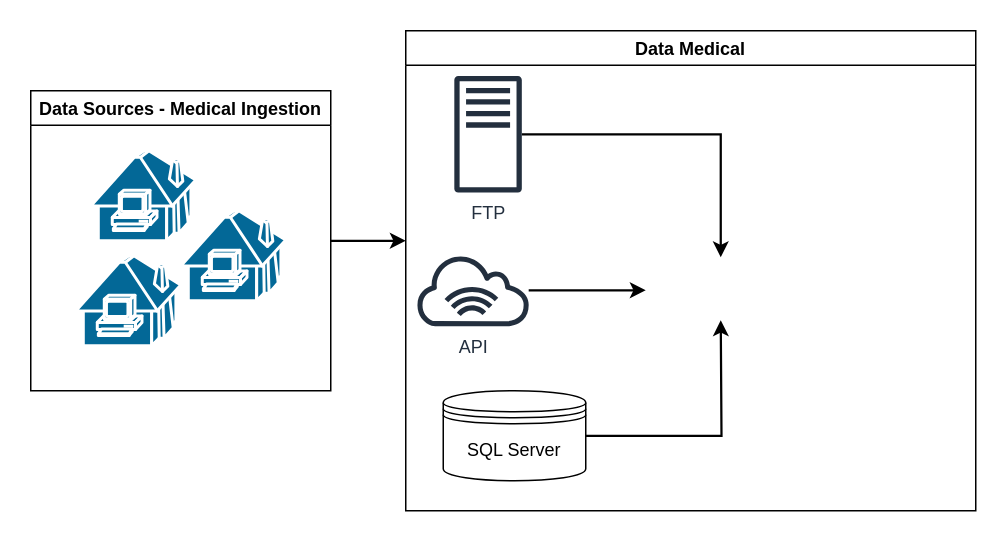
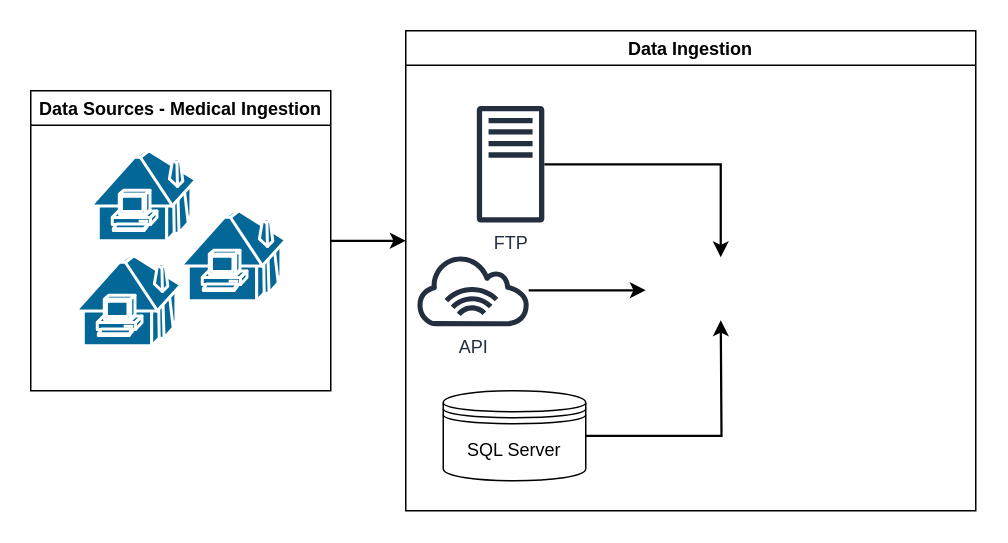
(690, 49) -> (690, 49)
(488, 134) -> (511, 164)
